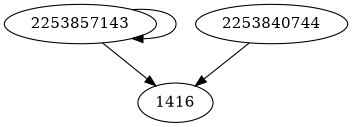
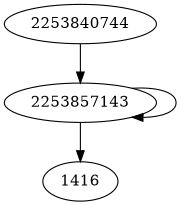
(227, 61) -> (80, 58)
